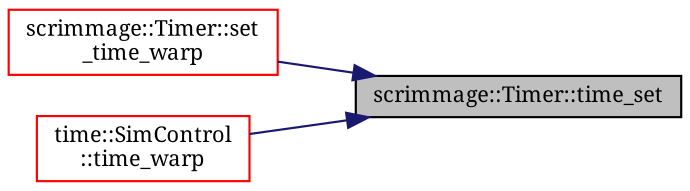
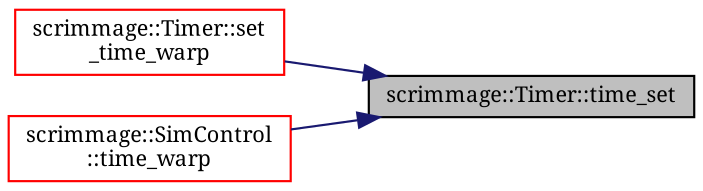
(143, 149) -> (150, 149)
